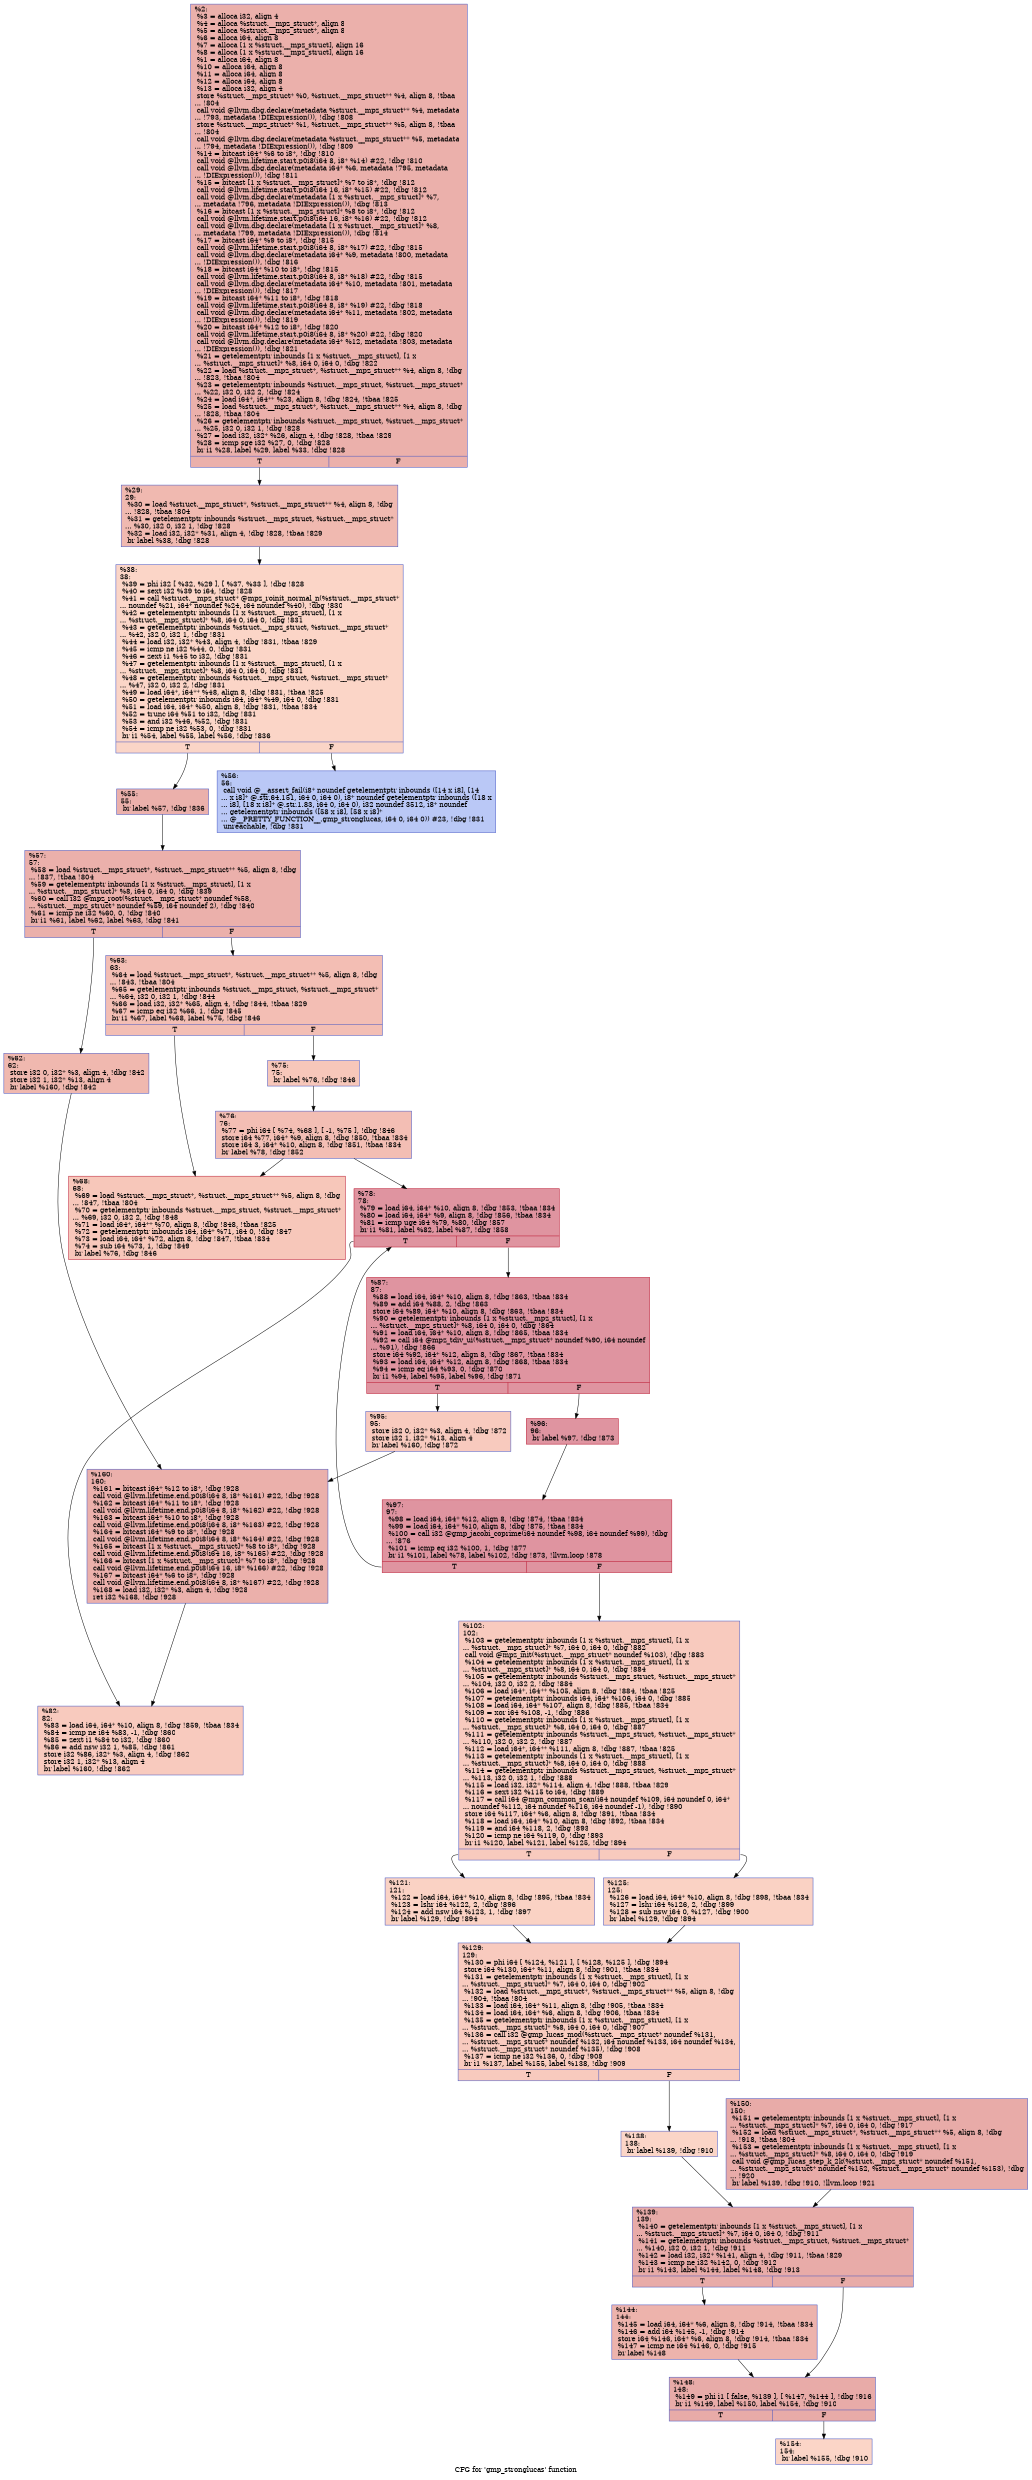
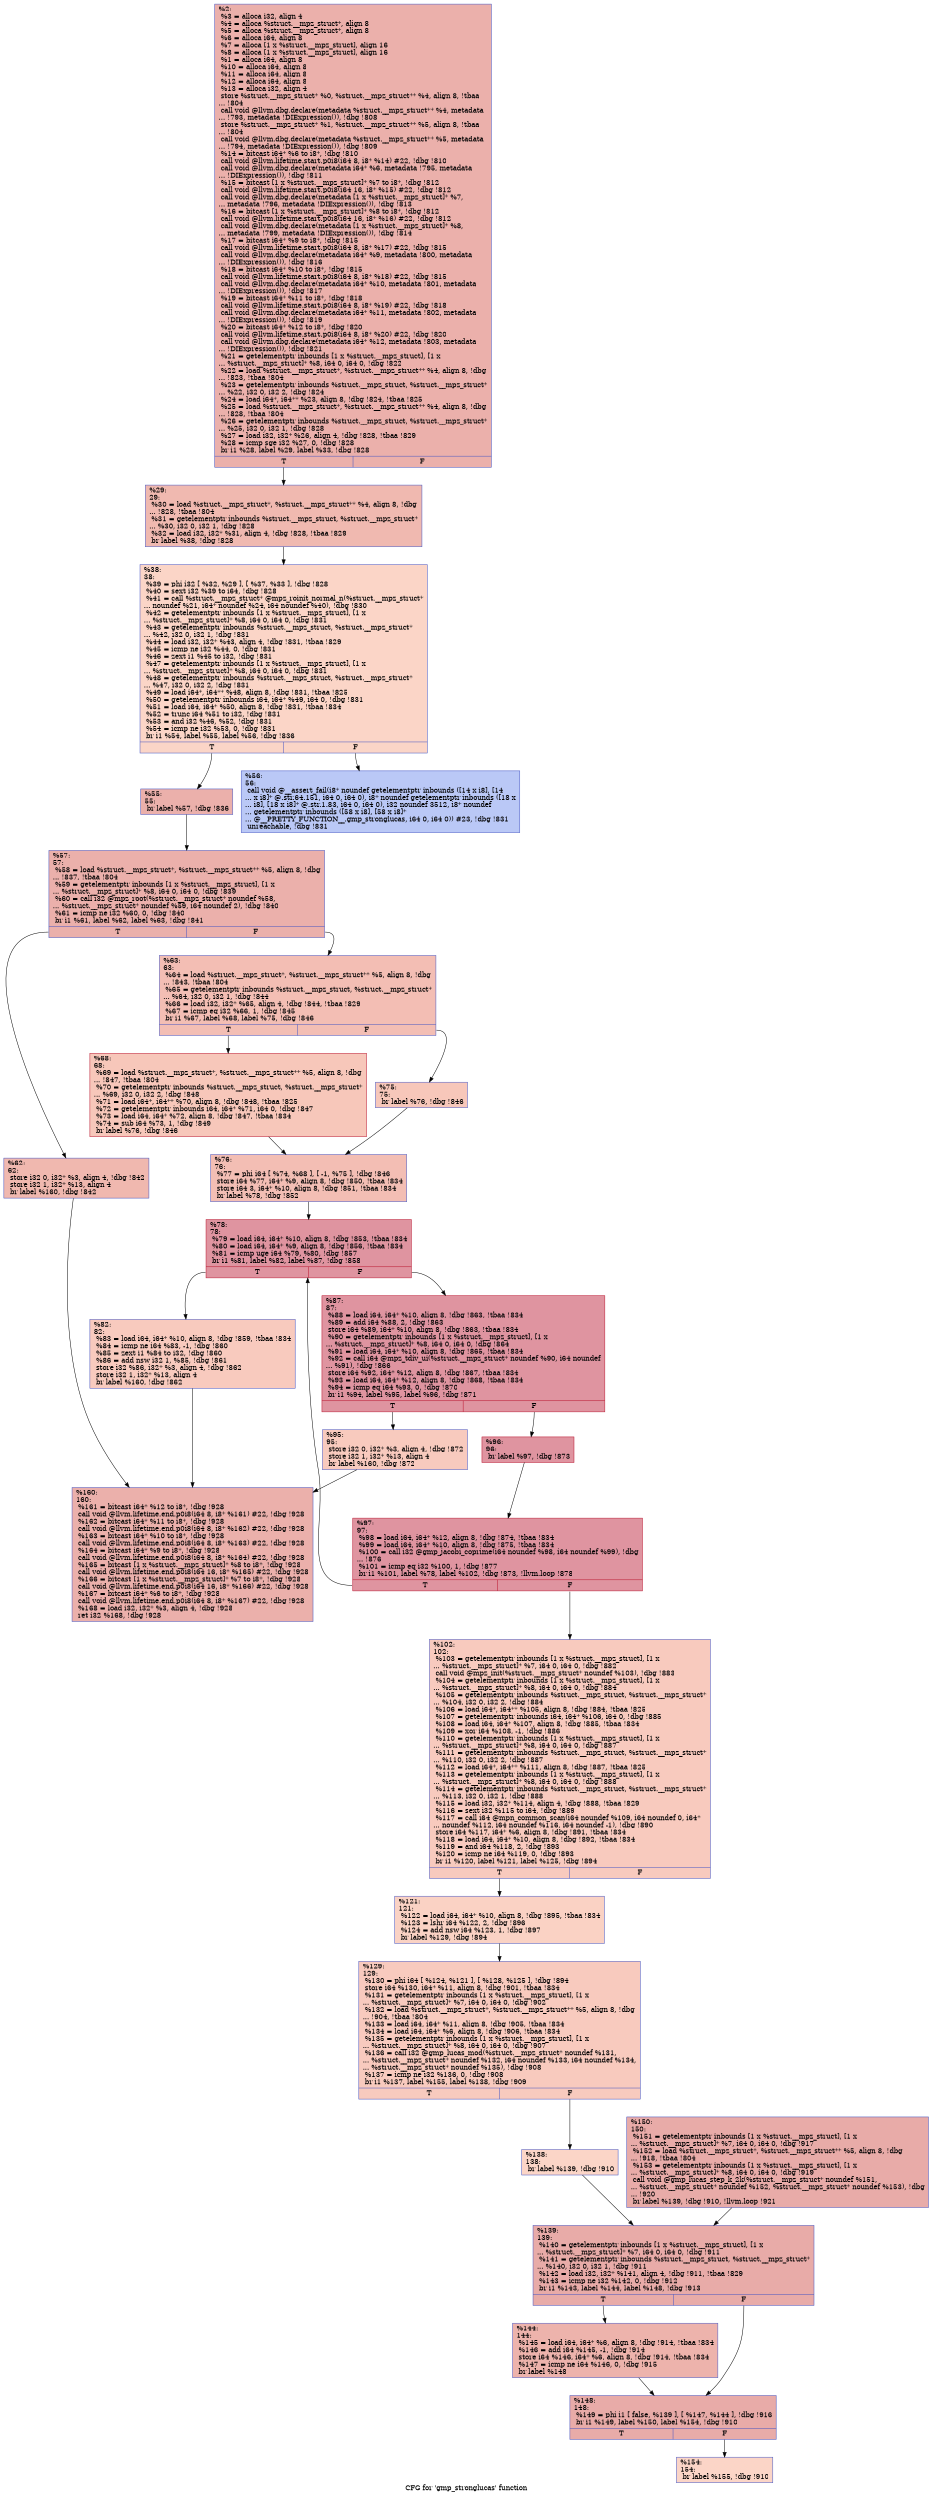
(274, 1166) -> (276, 1144)
(169, 1652) -> (193, 1435)
(708, 1902) -> none
